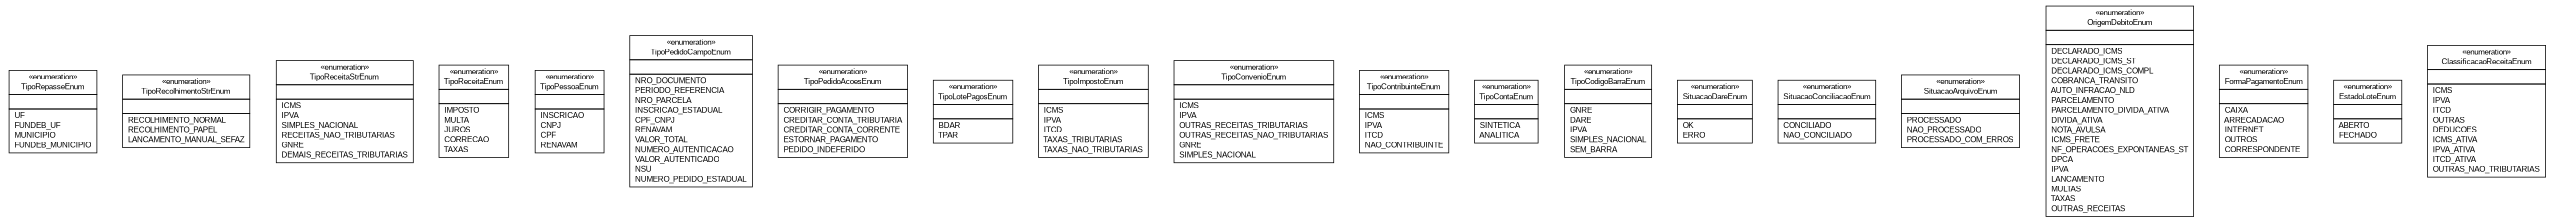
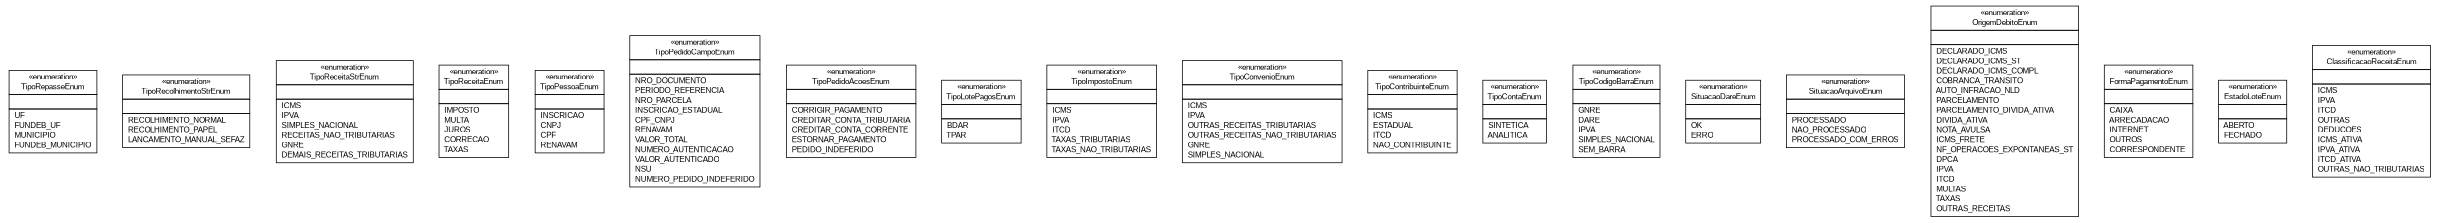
(1827, 111) -> none
(1373, 126) -> (1393, 126)
(691, 179) -> (695, 179)
(2078, 179) -> (1946, 179)
